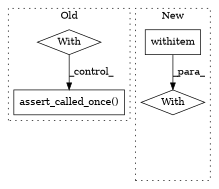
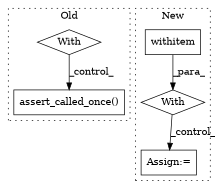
none -> (169, 163)
